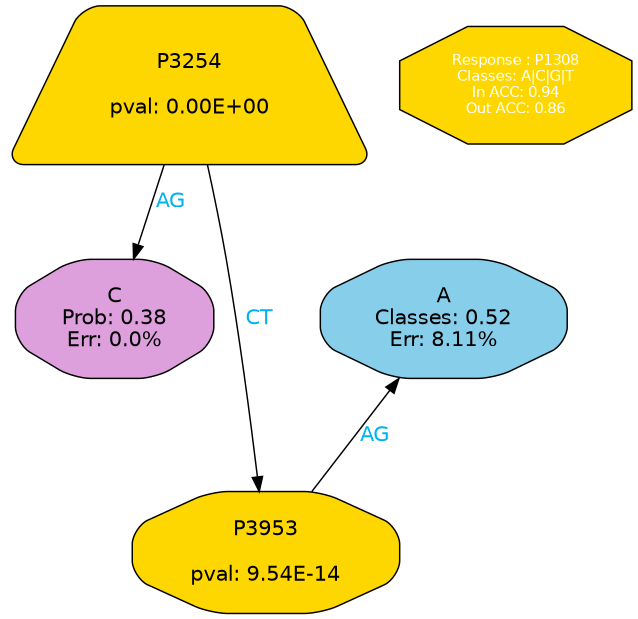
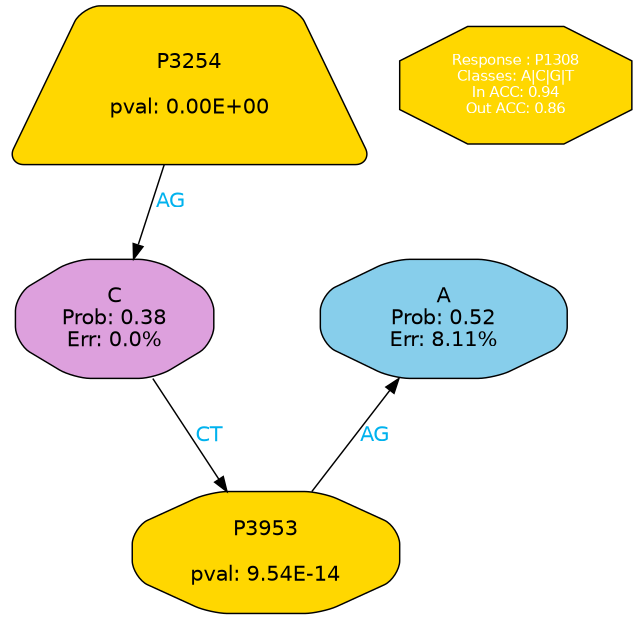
(444, 319) -> (444, 319)
(236, 320) -> (186, 429)
